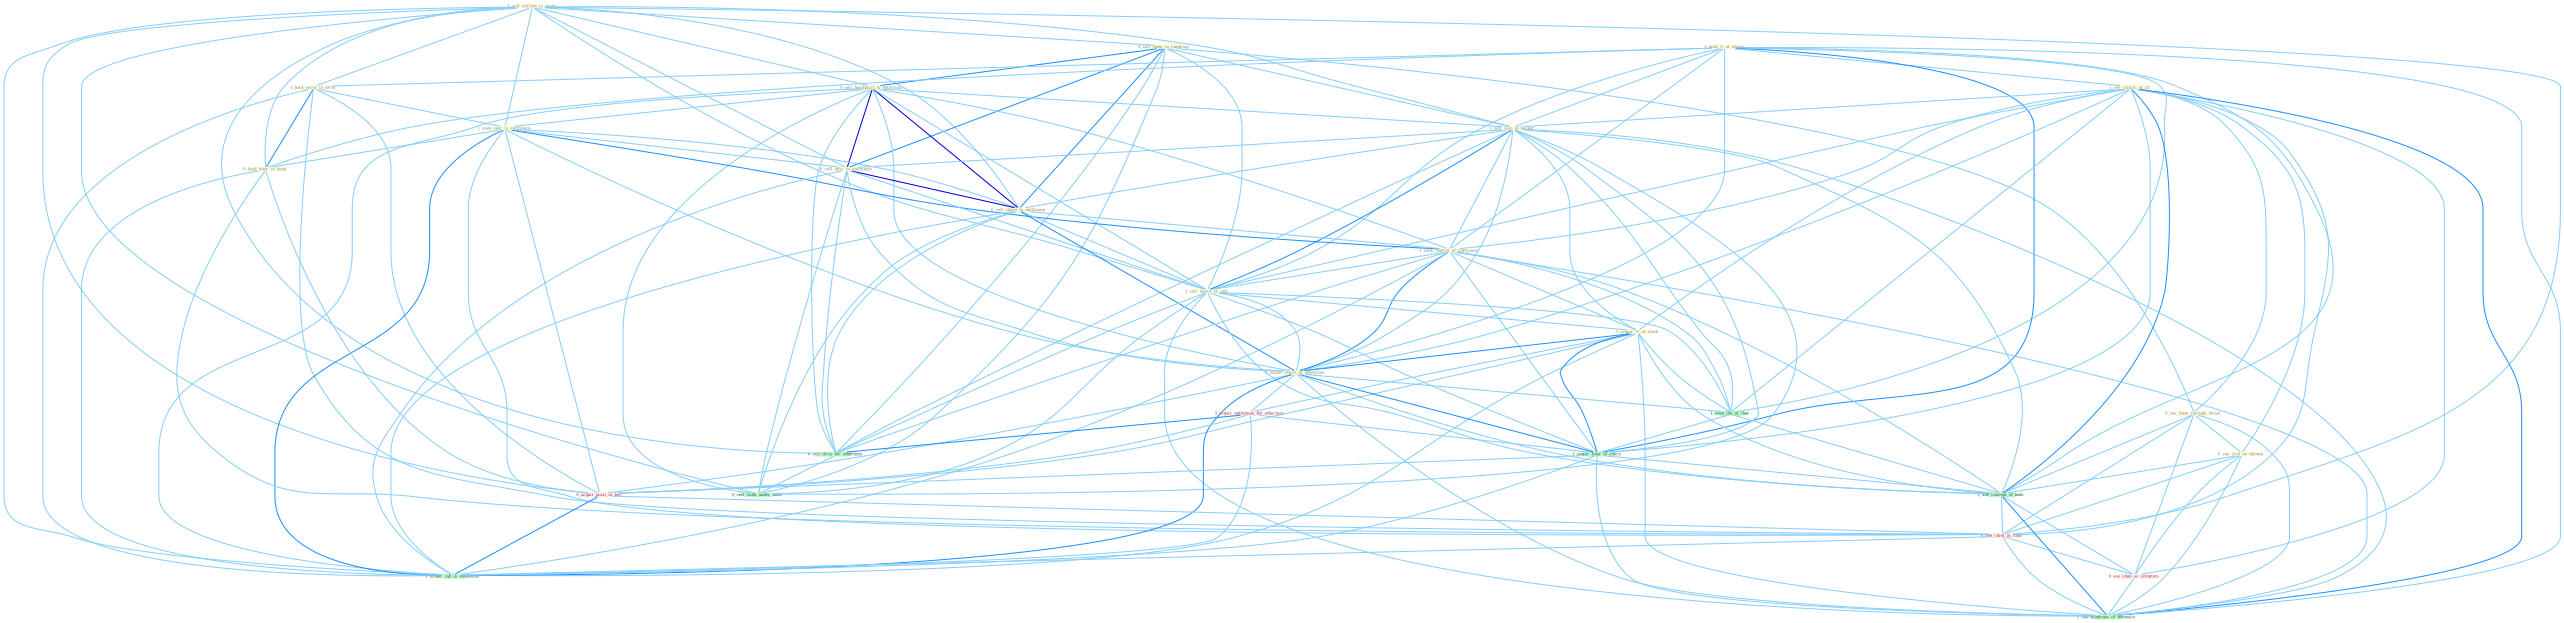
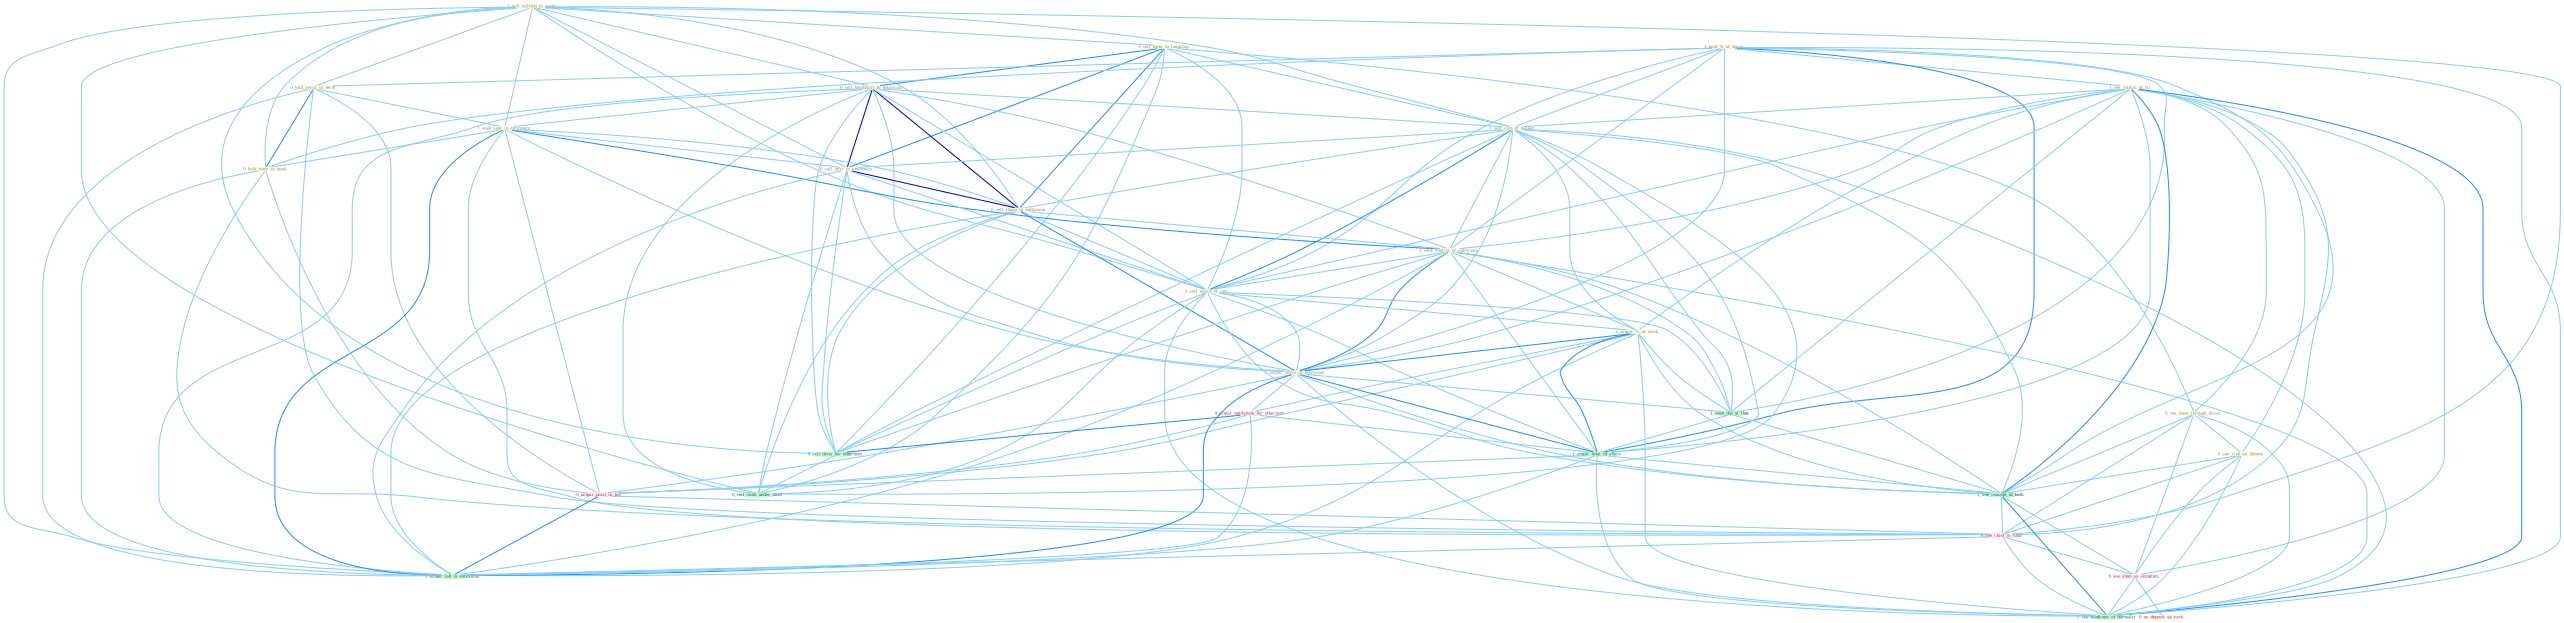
(54, 220) -> none
none -> (2162, 617)
